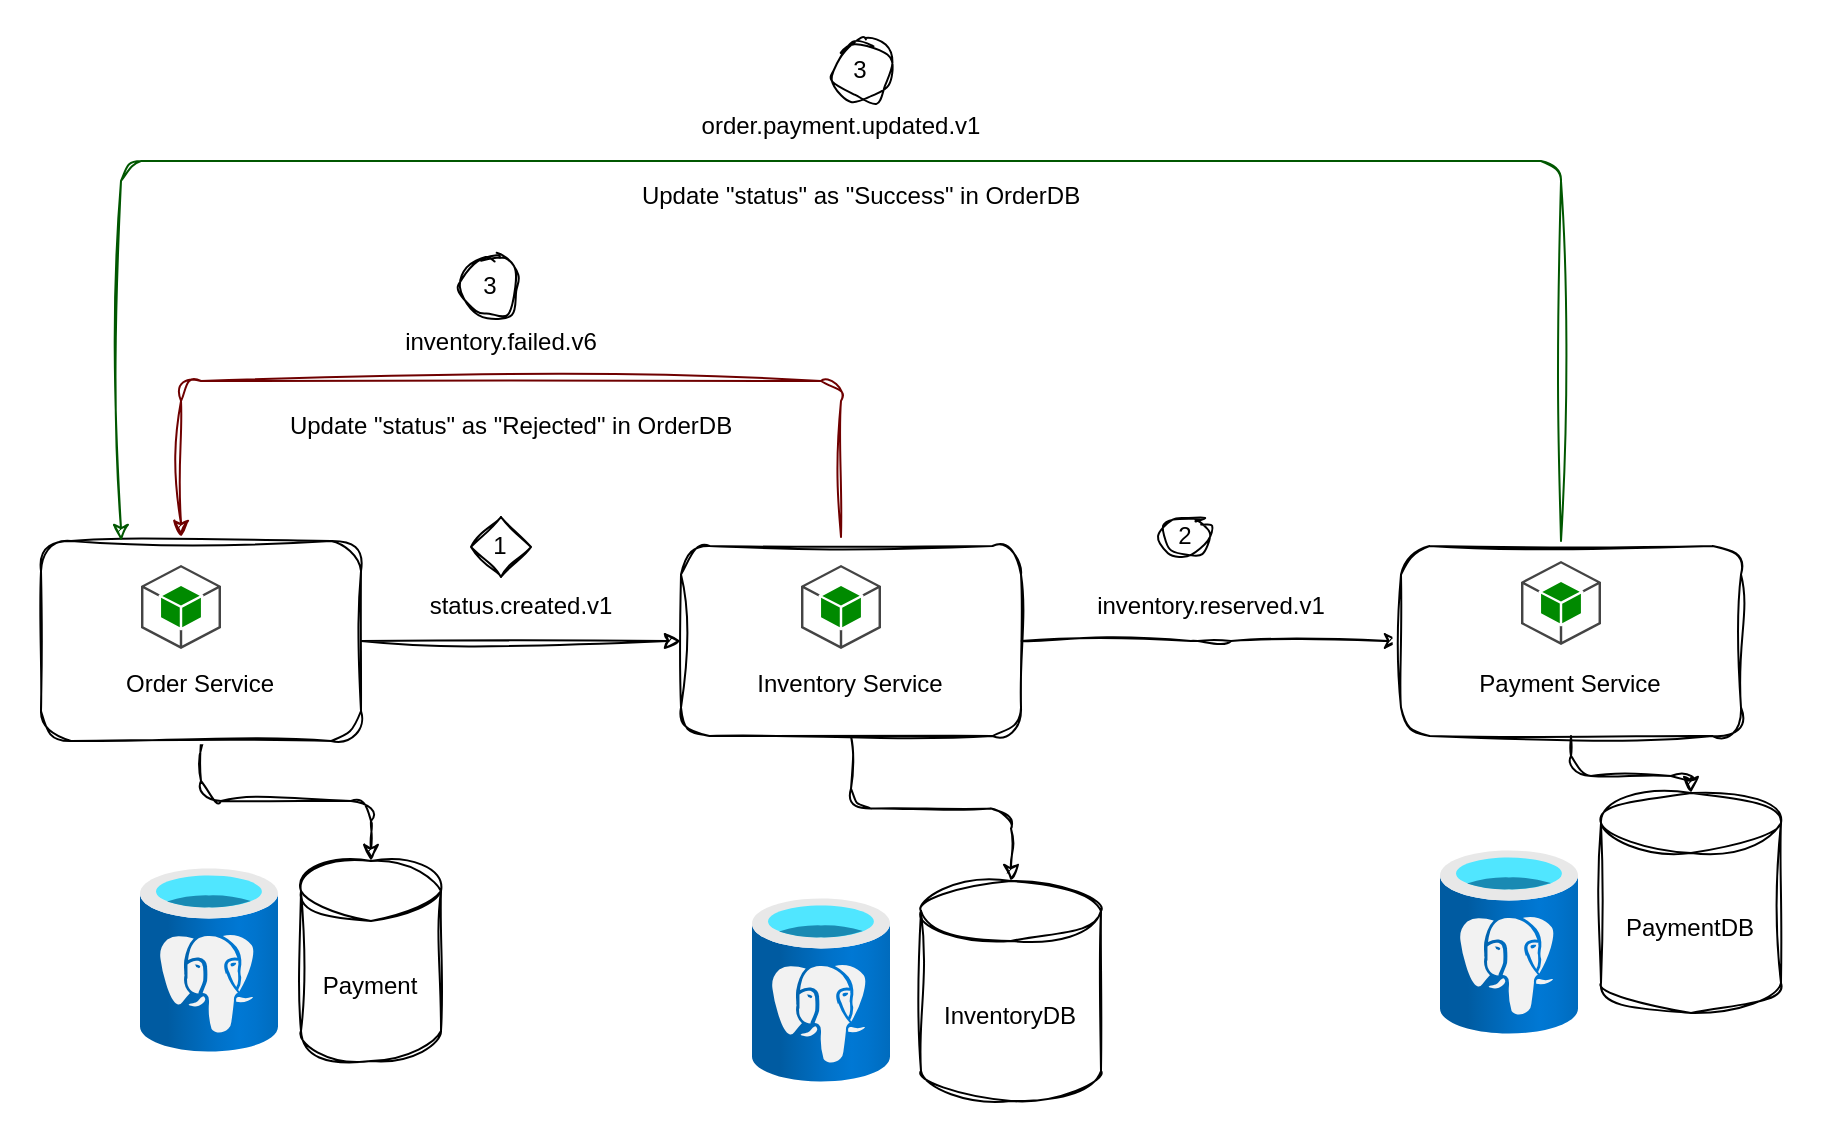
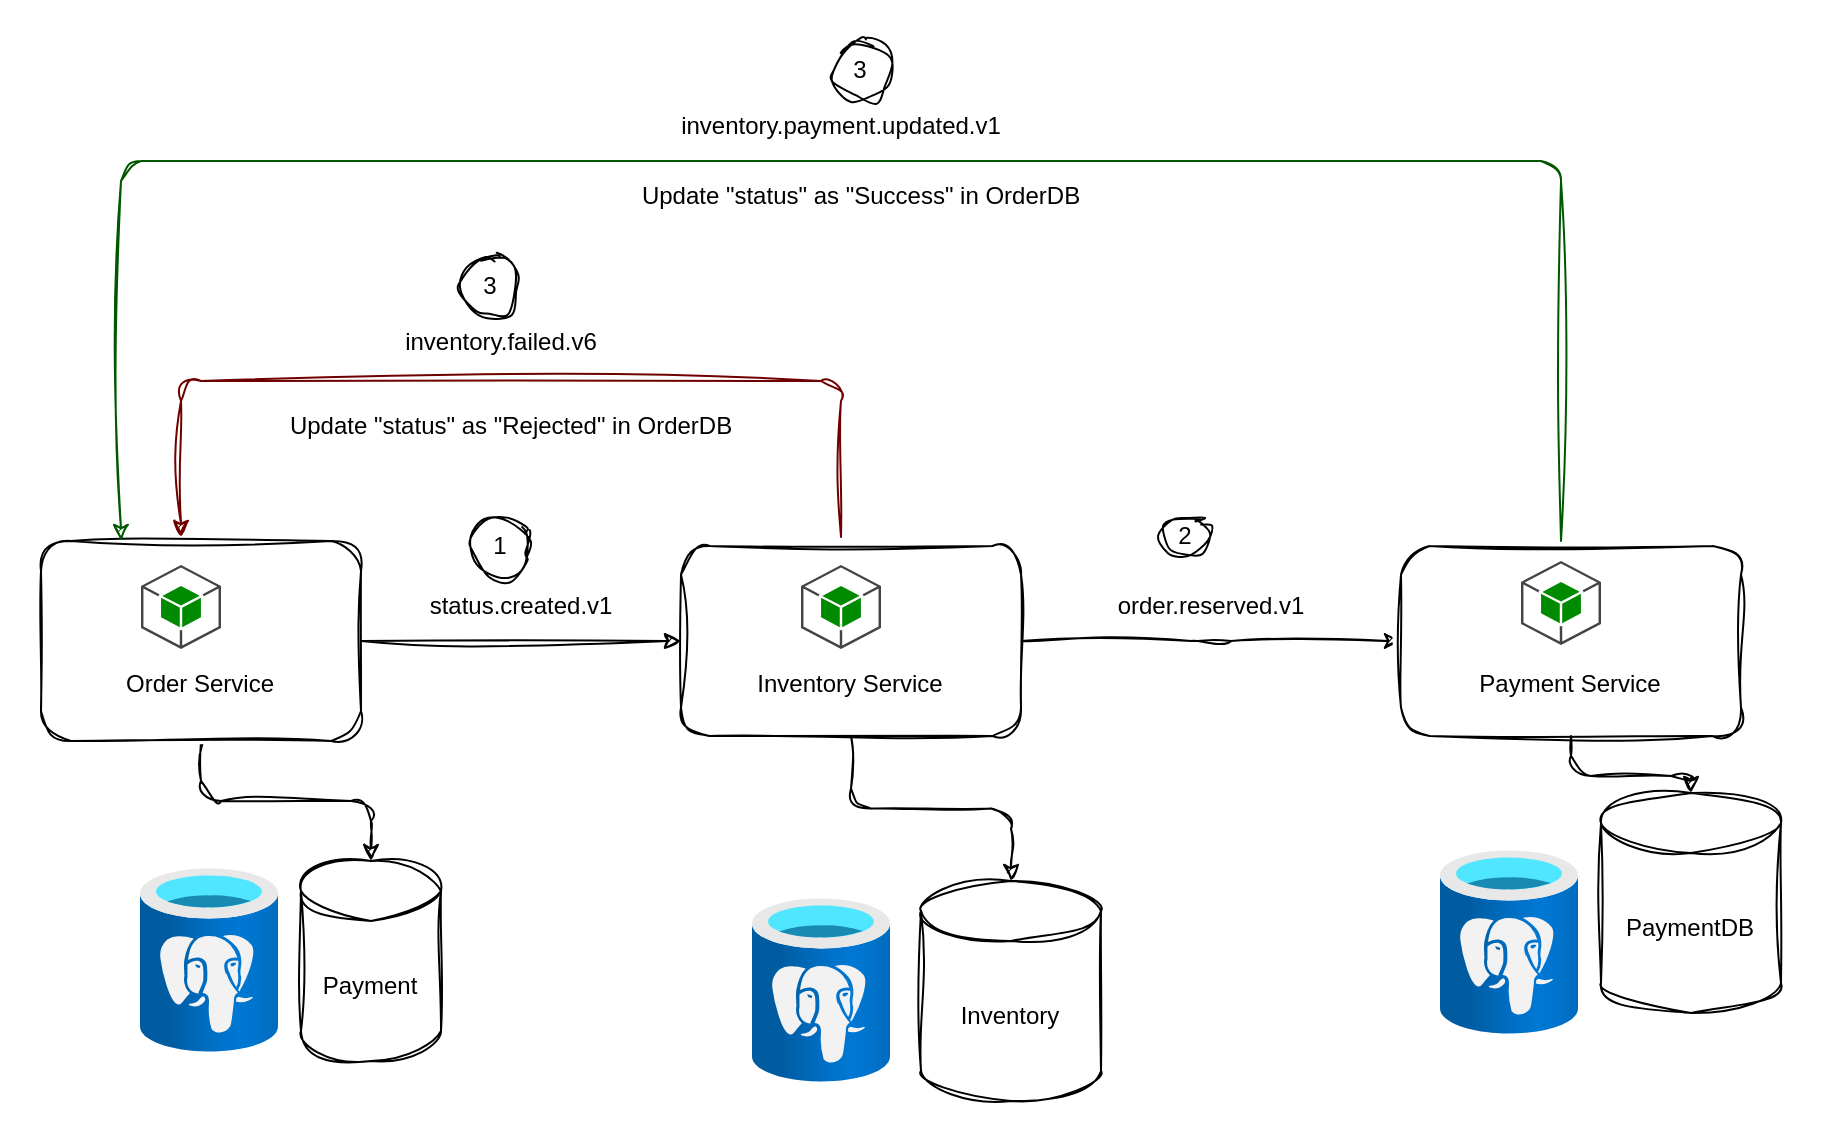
(842, 141) -> (842, 141)
(501, 547) -> (501, 547)
(1212, 607) -> (1212, 607)
(1011, 1017) -> (1011, 1017)
